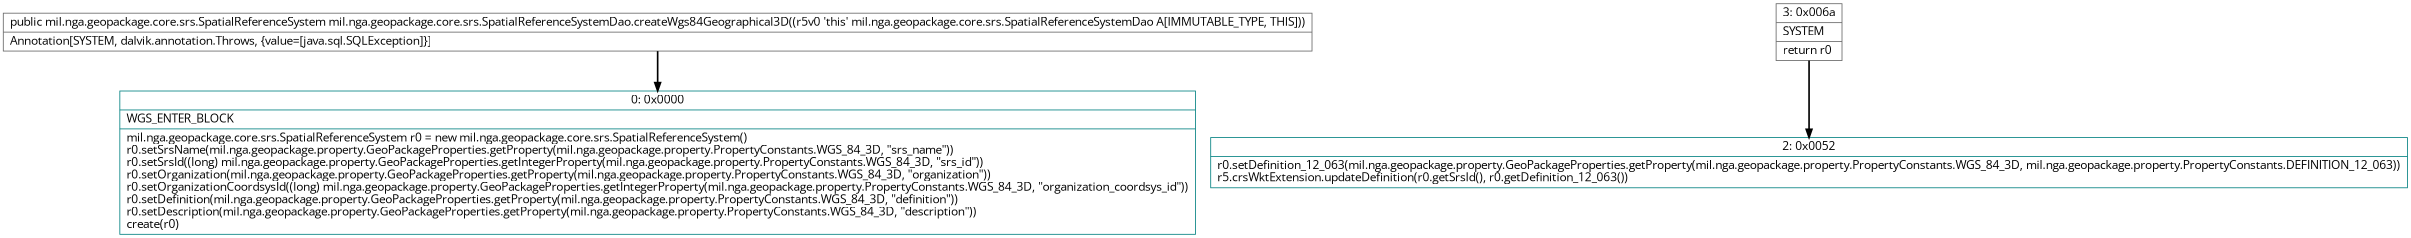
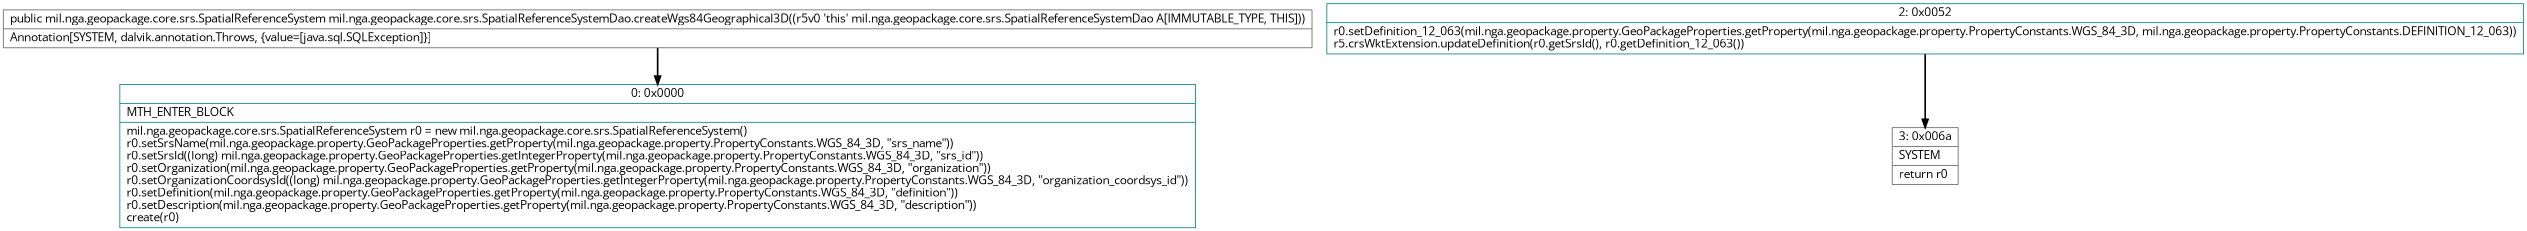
(1809, 95) -> (1925, 87)
(180, 119) -> (180, 112)
